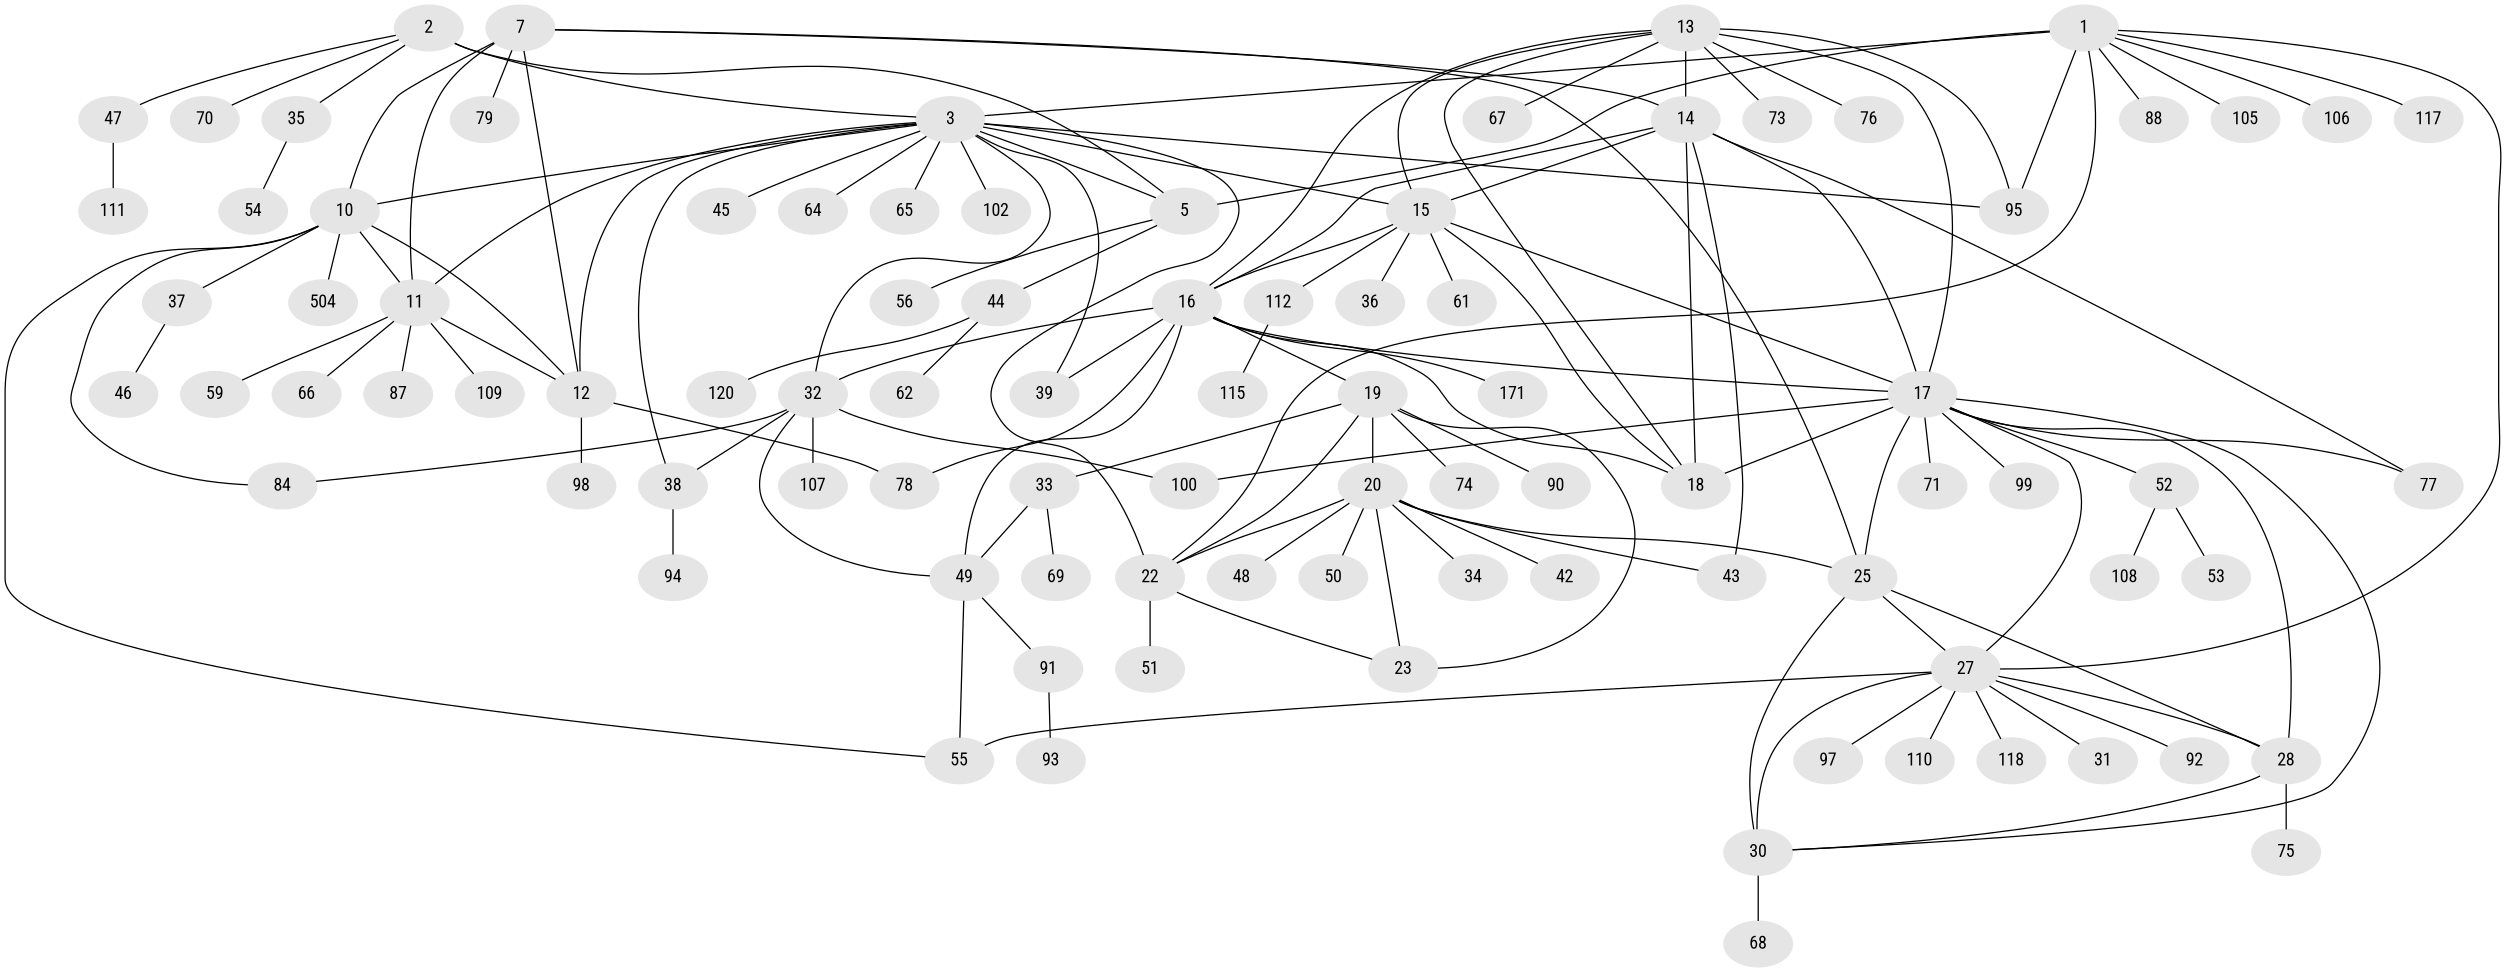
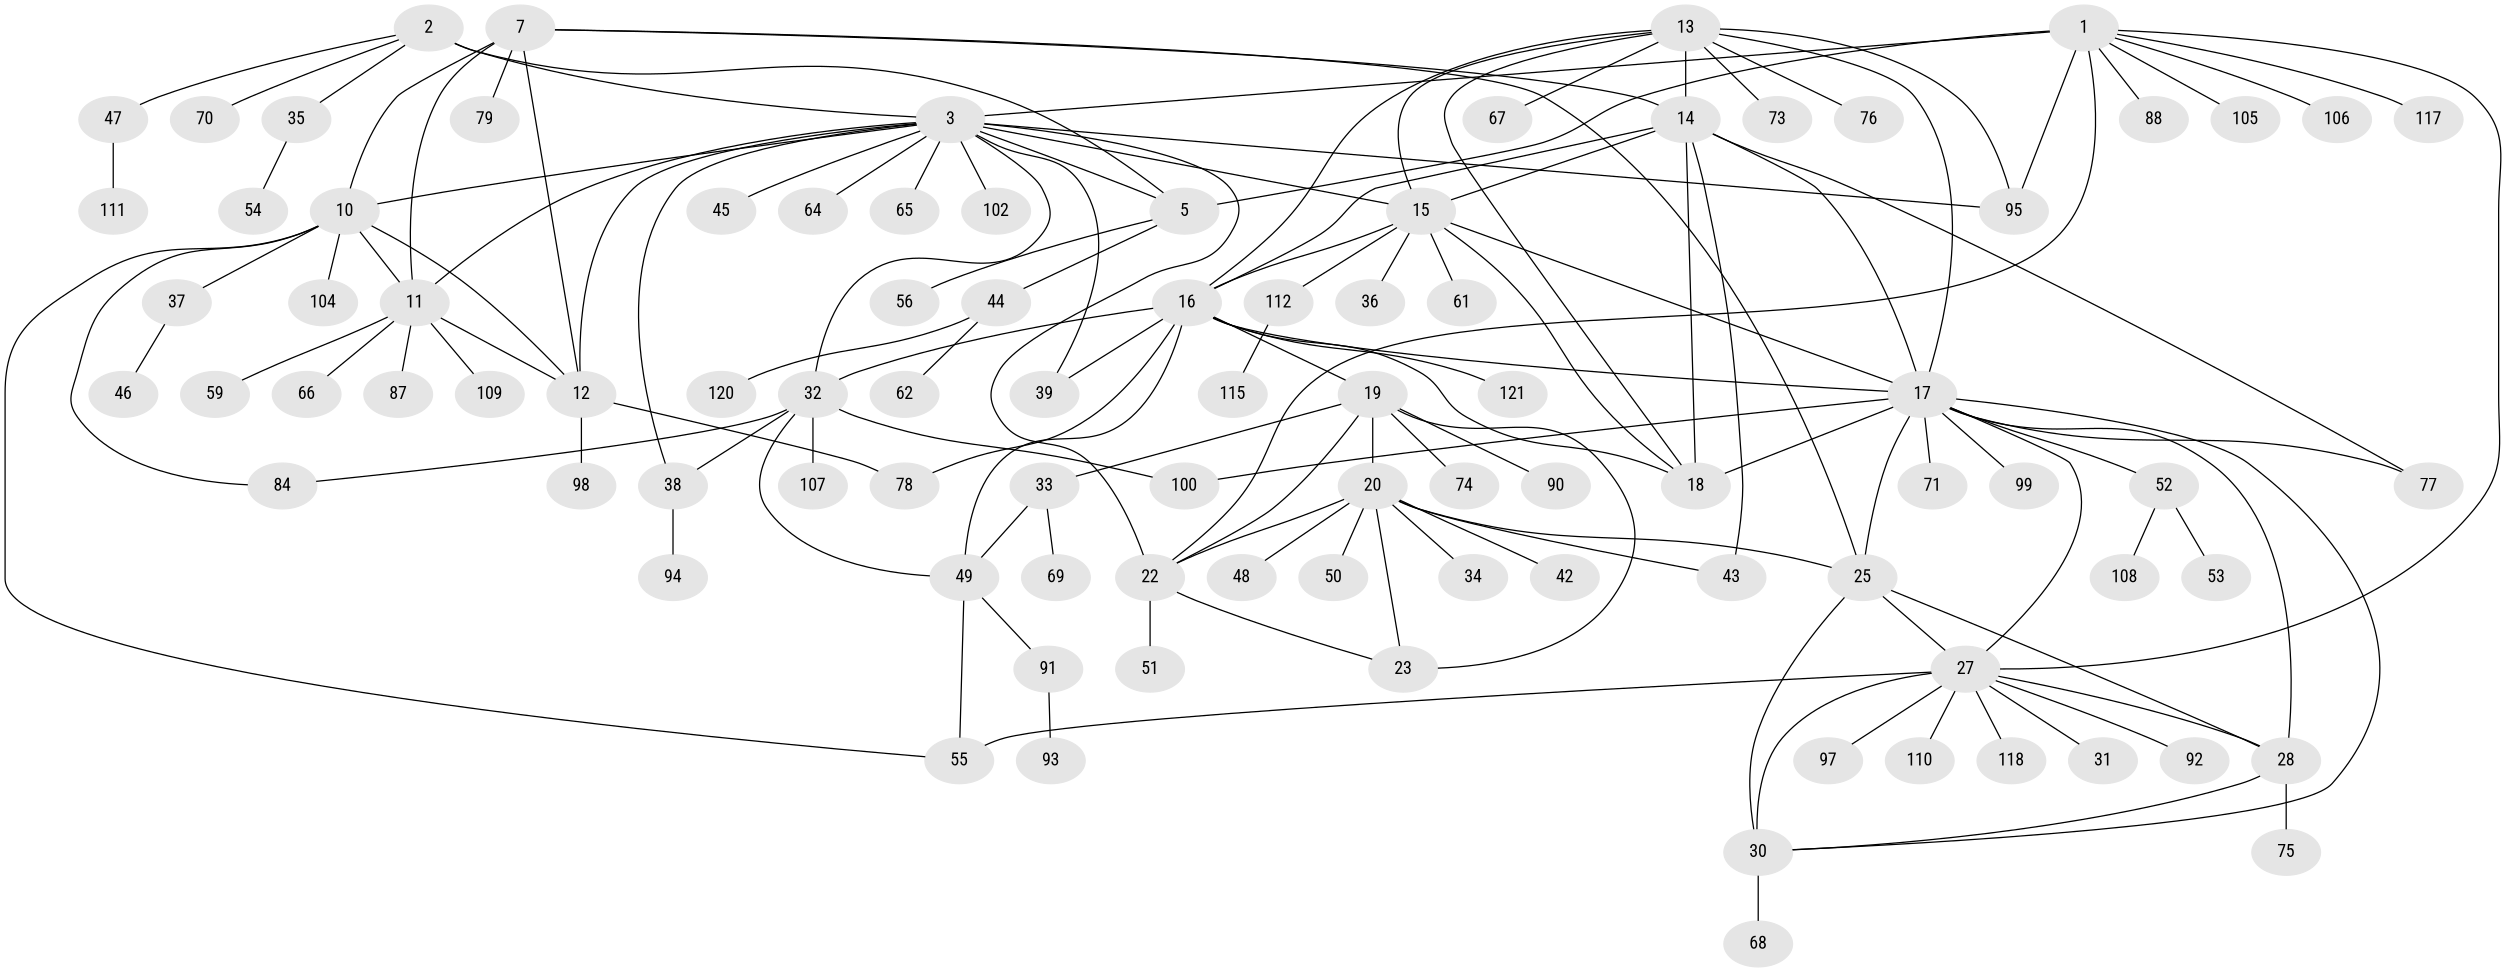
(323, 303) -> (323, 303)
(1513, 394) -> (1513, 394)
